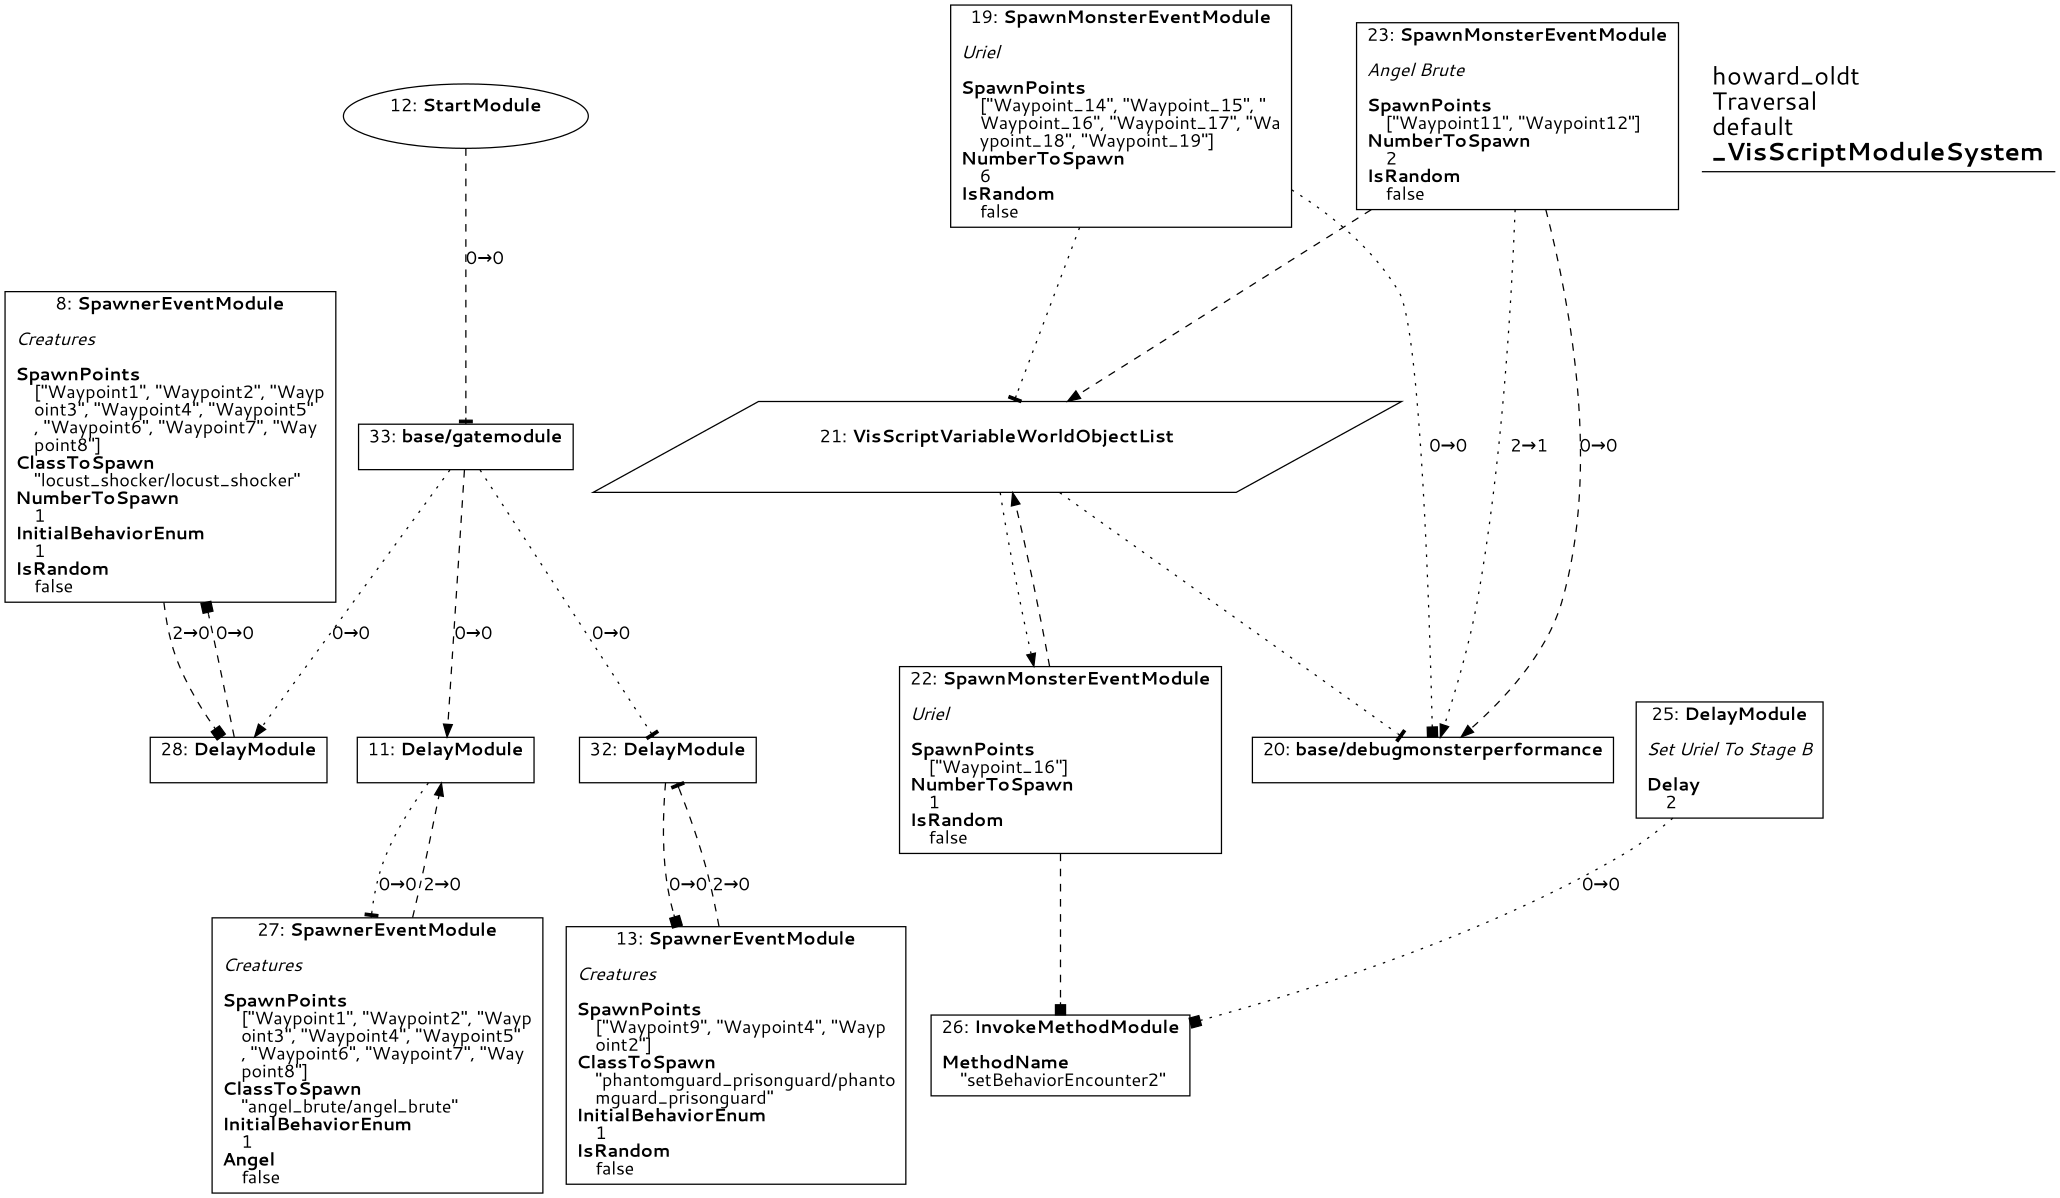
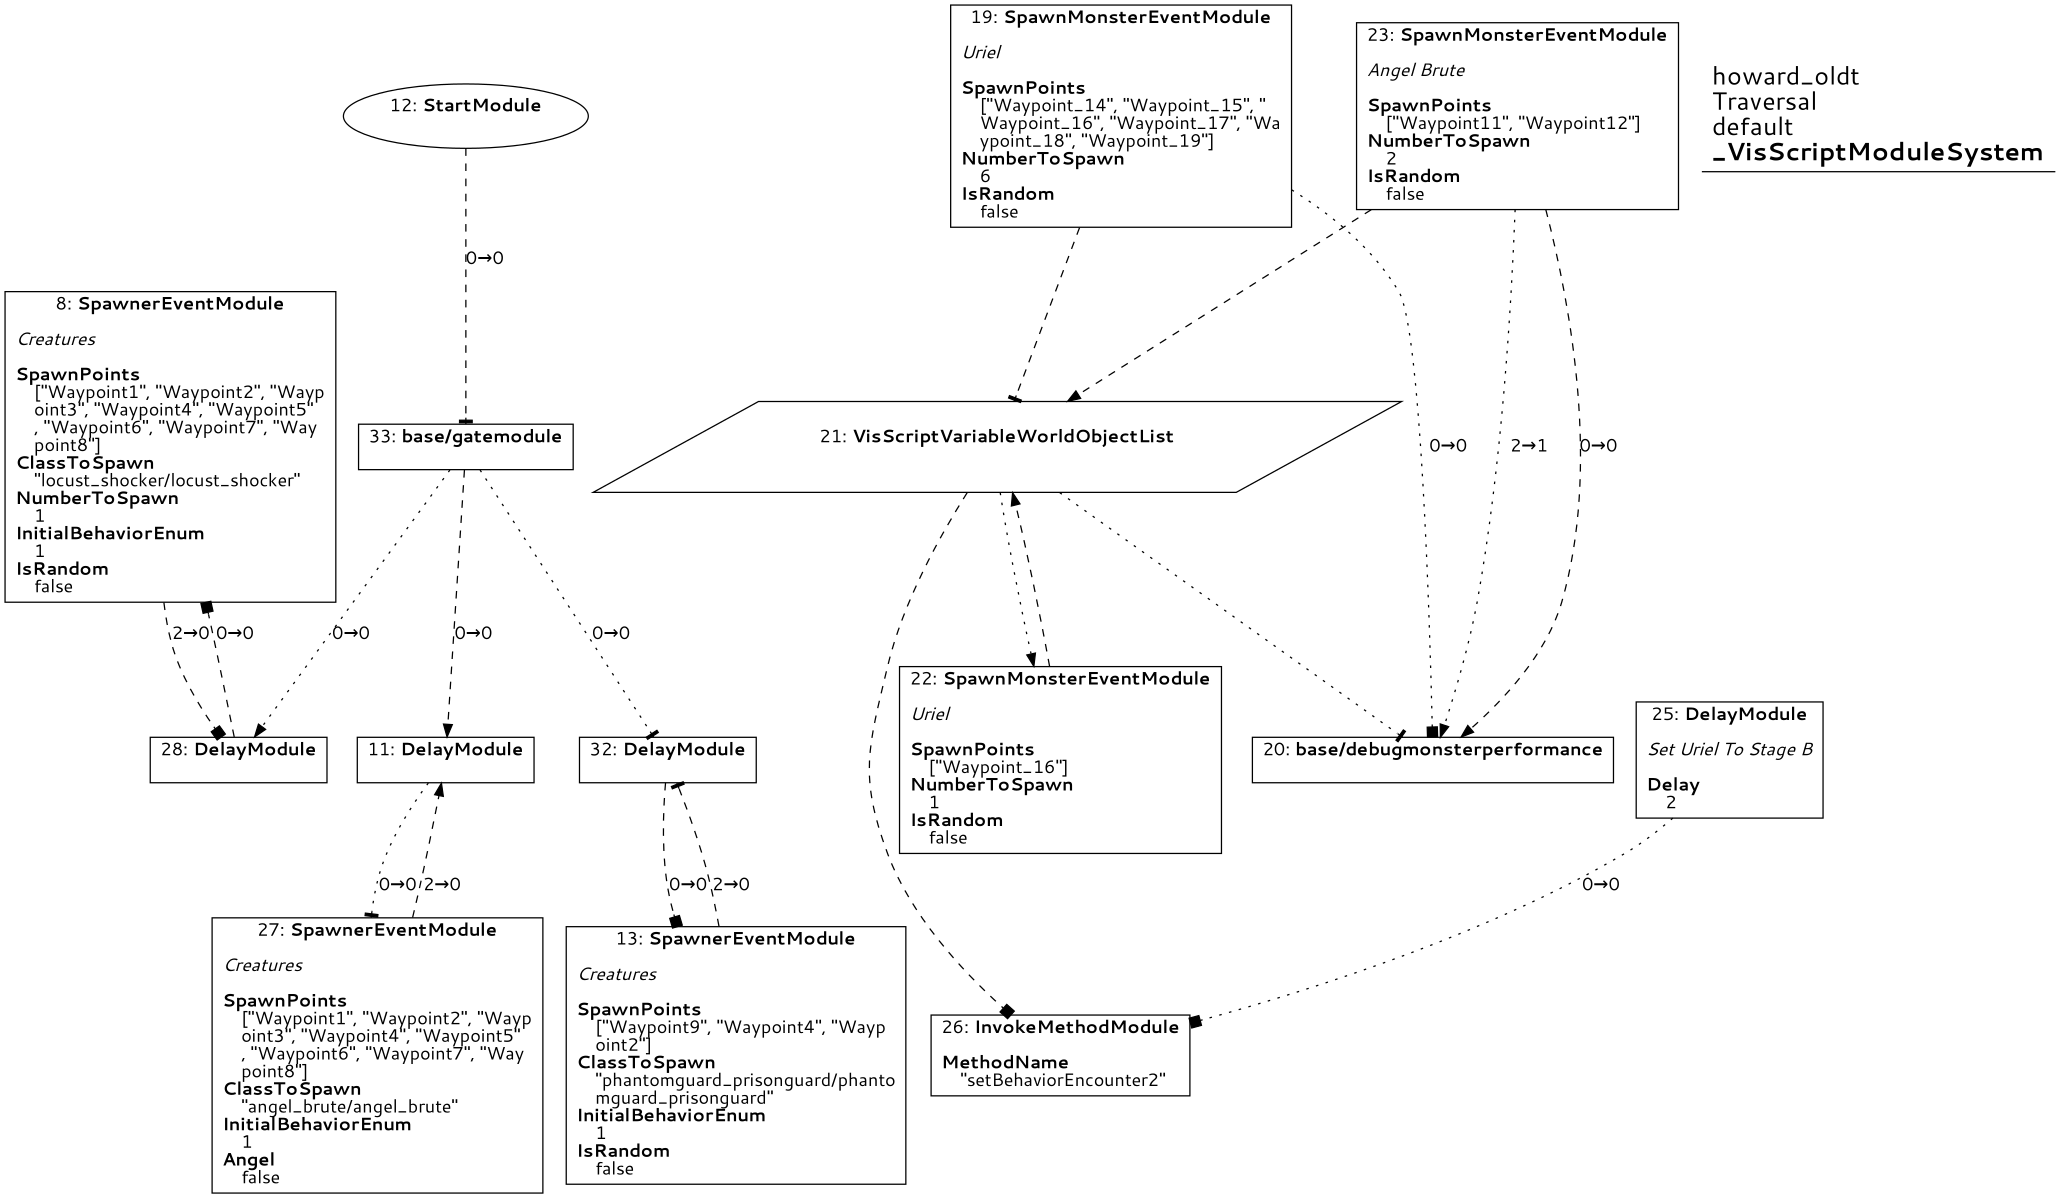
(1048, 311) -> (1048, 311)
(1061, 928) -> (870, 760)
